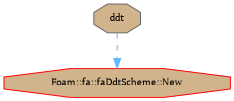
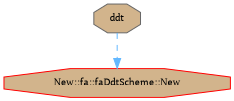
(117, 83) -> (117, 83)
